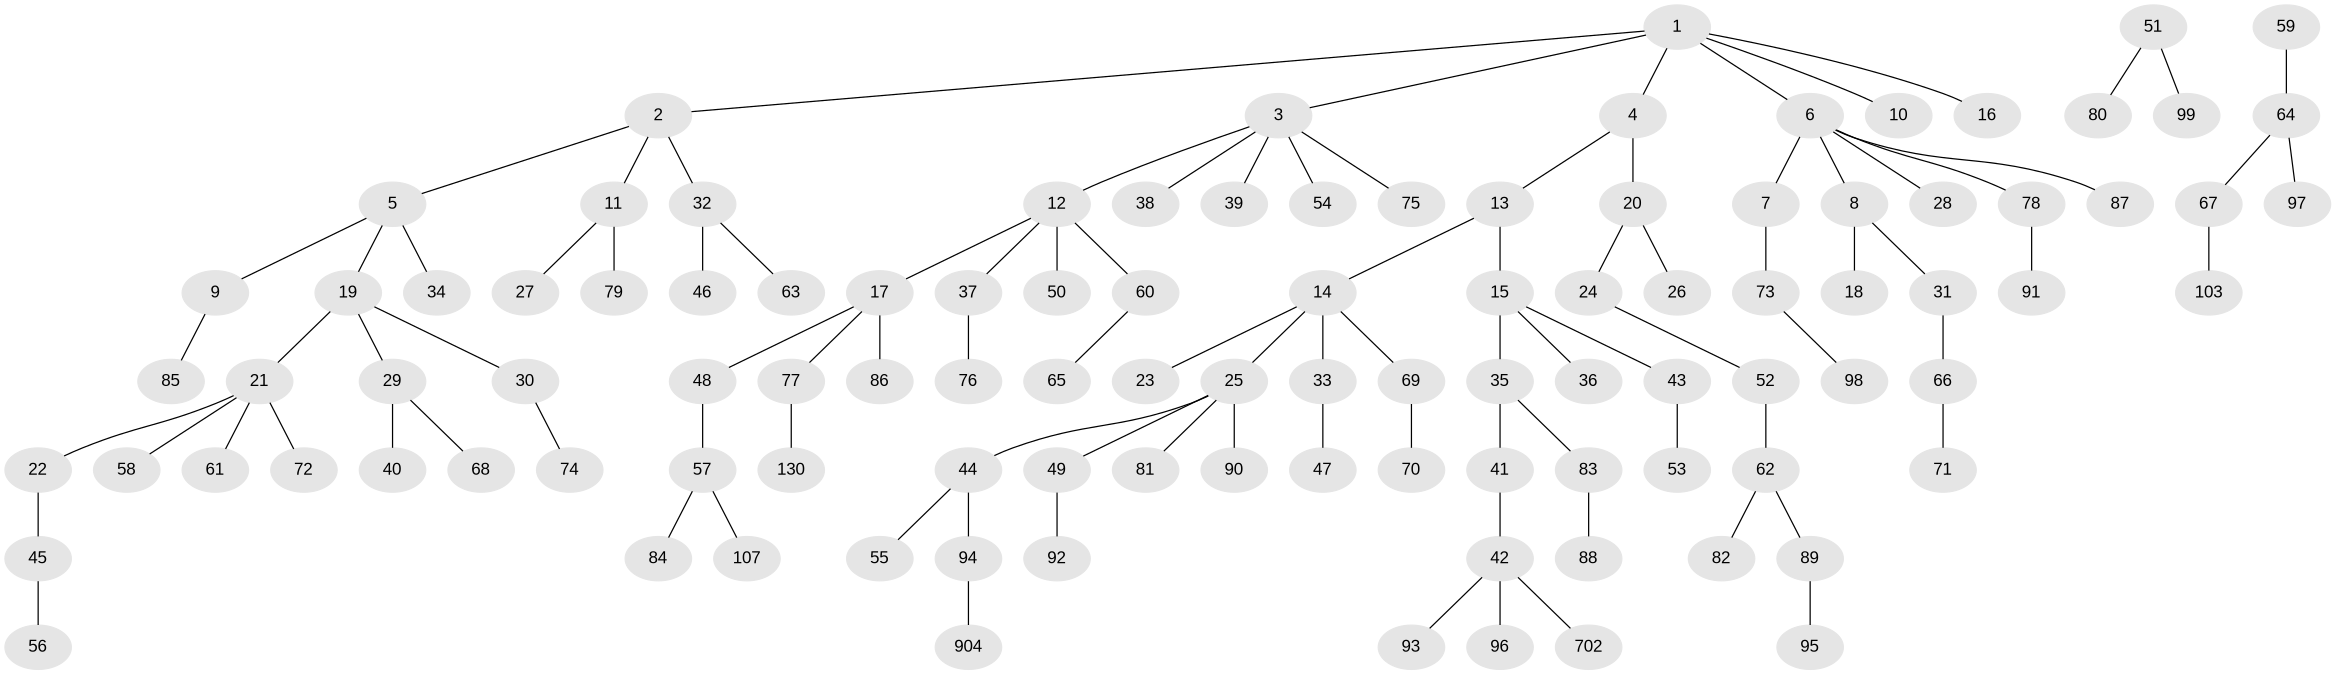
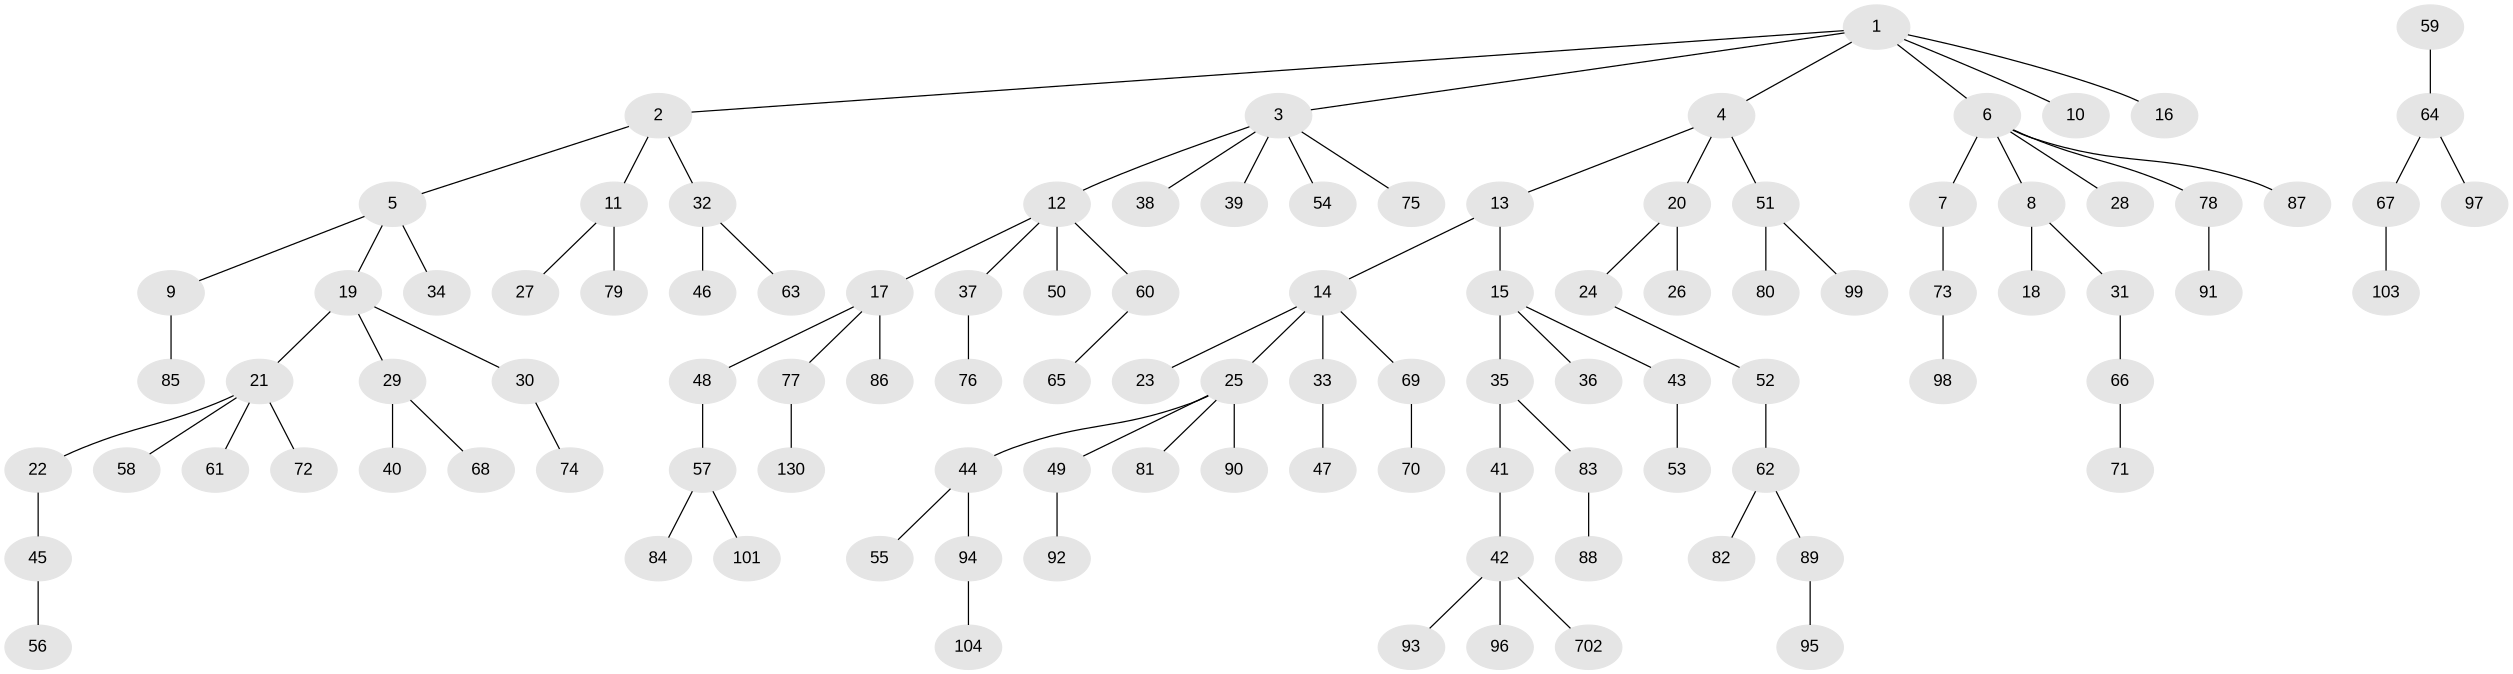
none -> (1744, 160)
(747, 559) -> (747, 559)
(968, 647) -> (968, 647)
